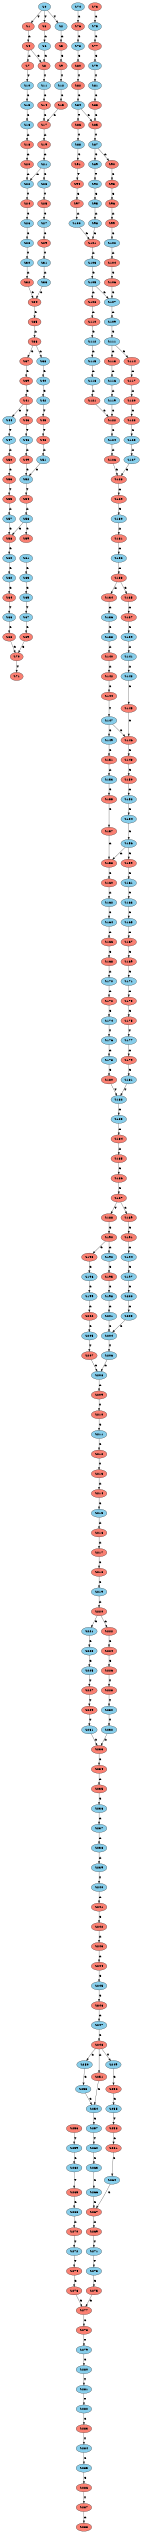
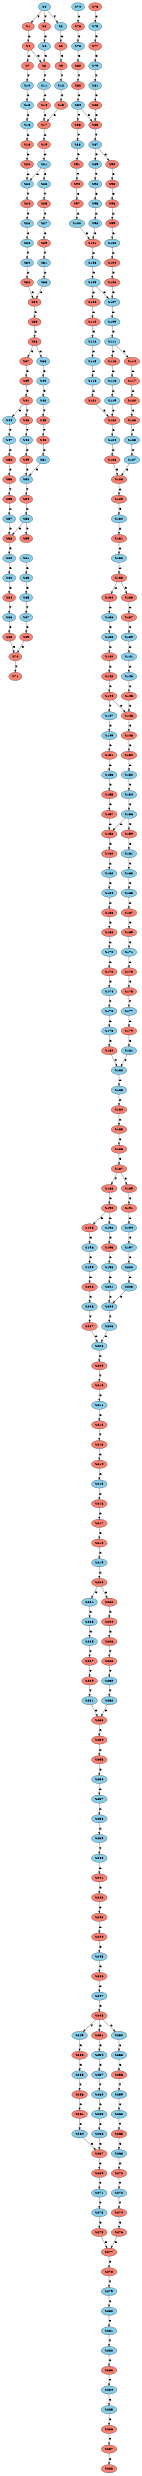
(118, 730) -> (118, 705)
(88, 2098) -> (119, 2064)
